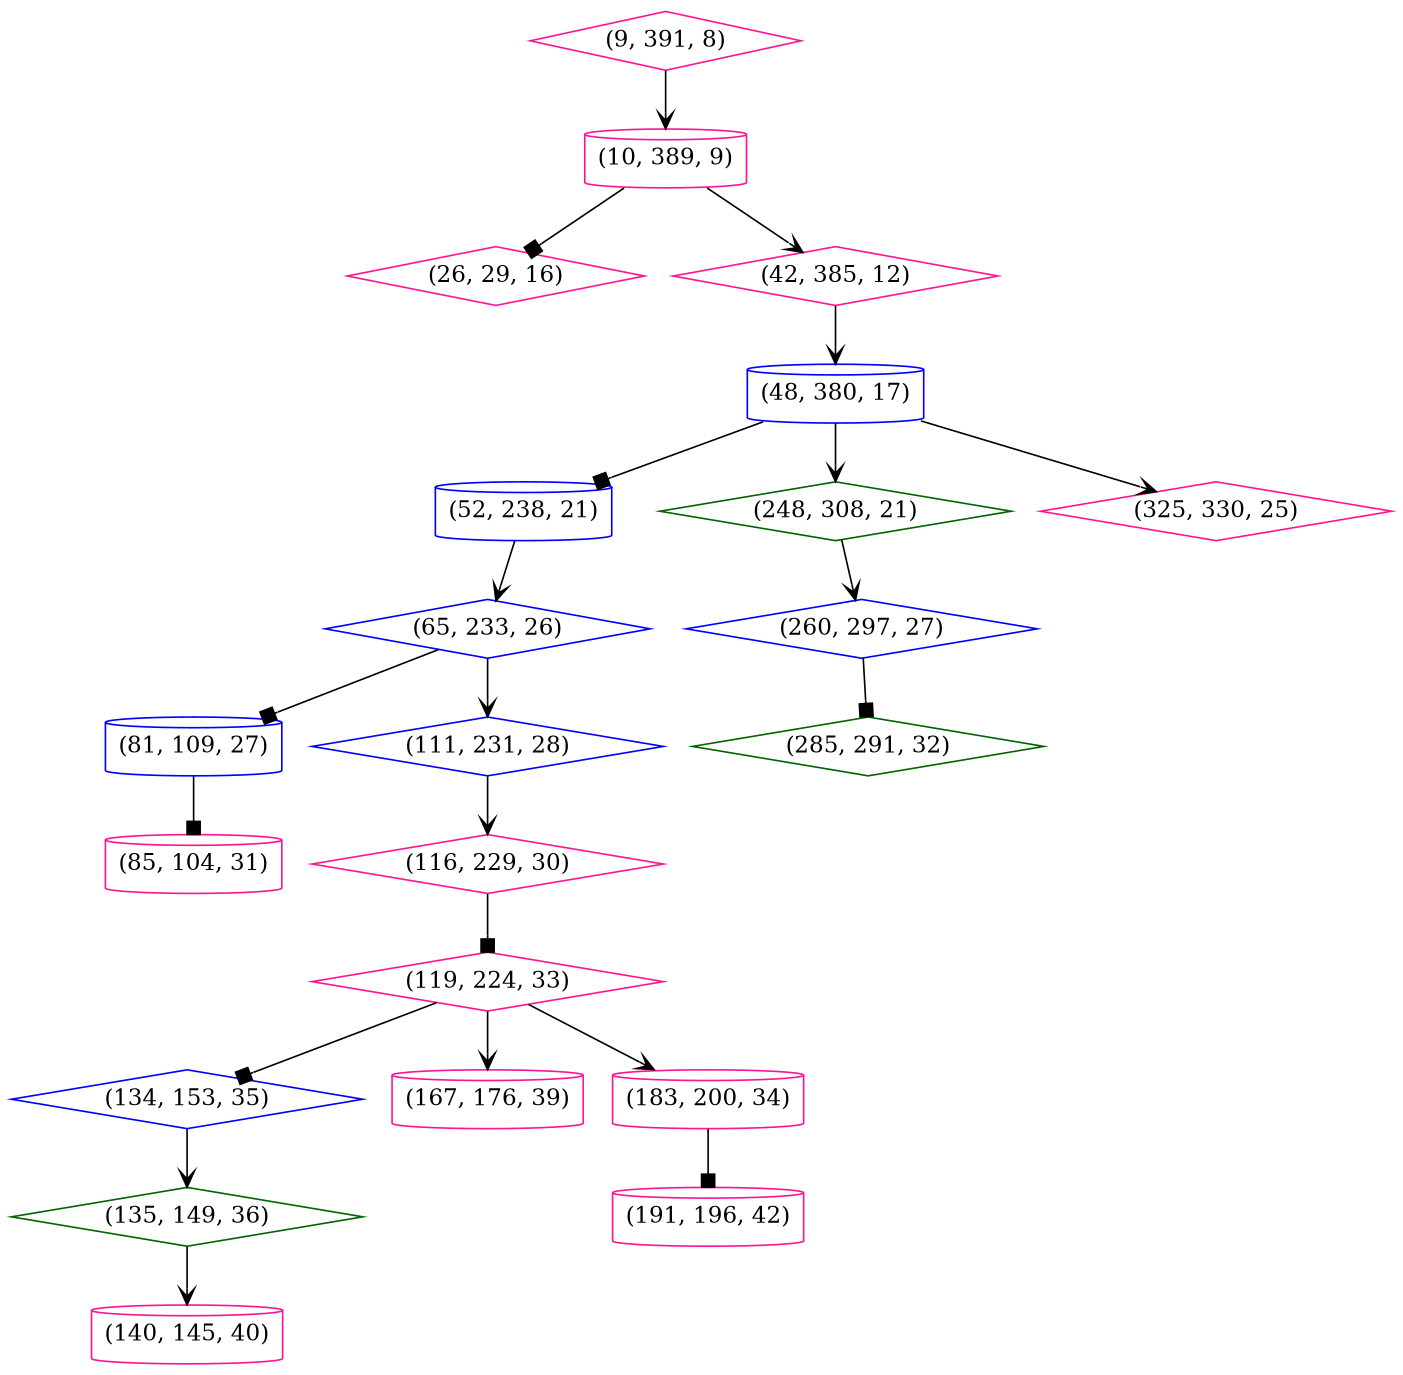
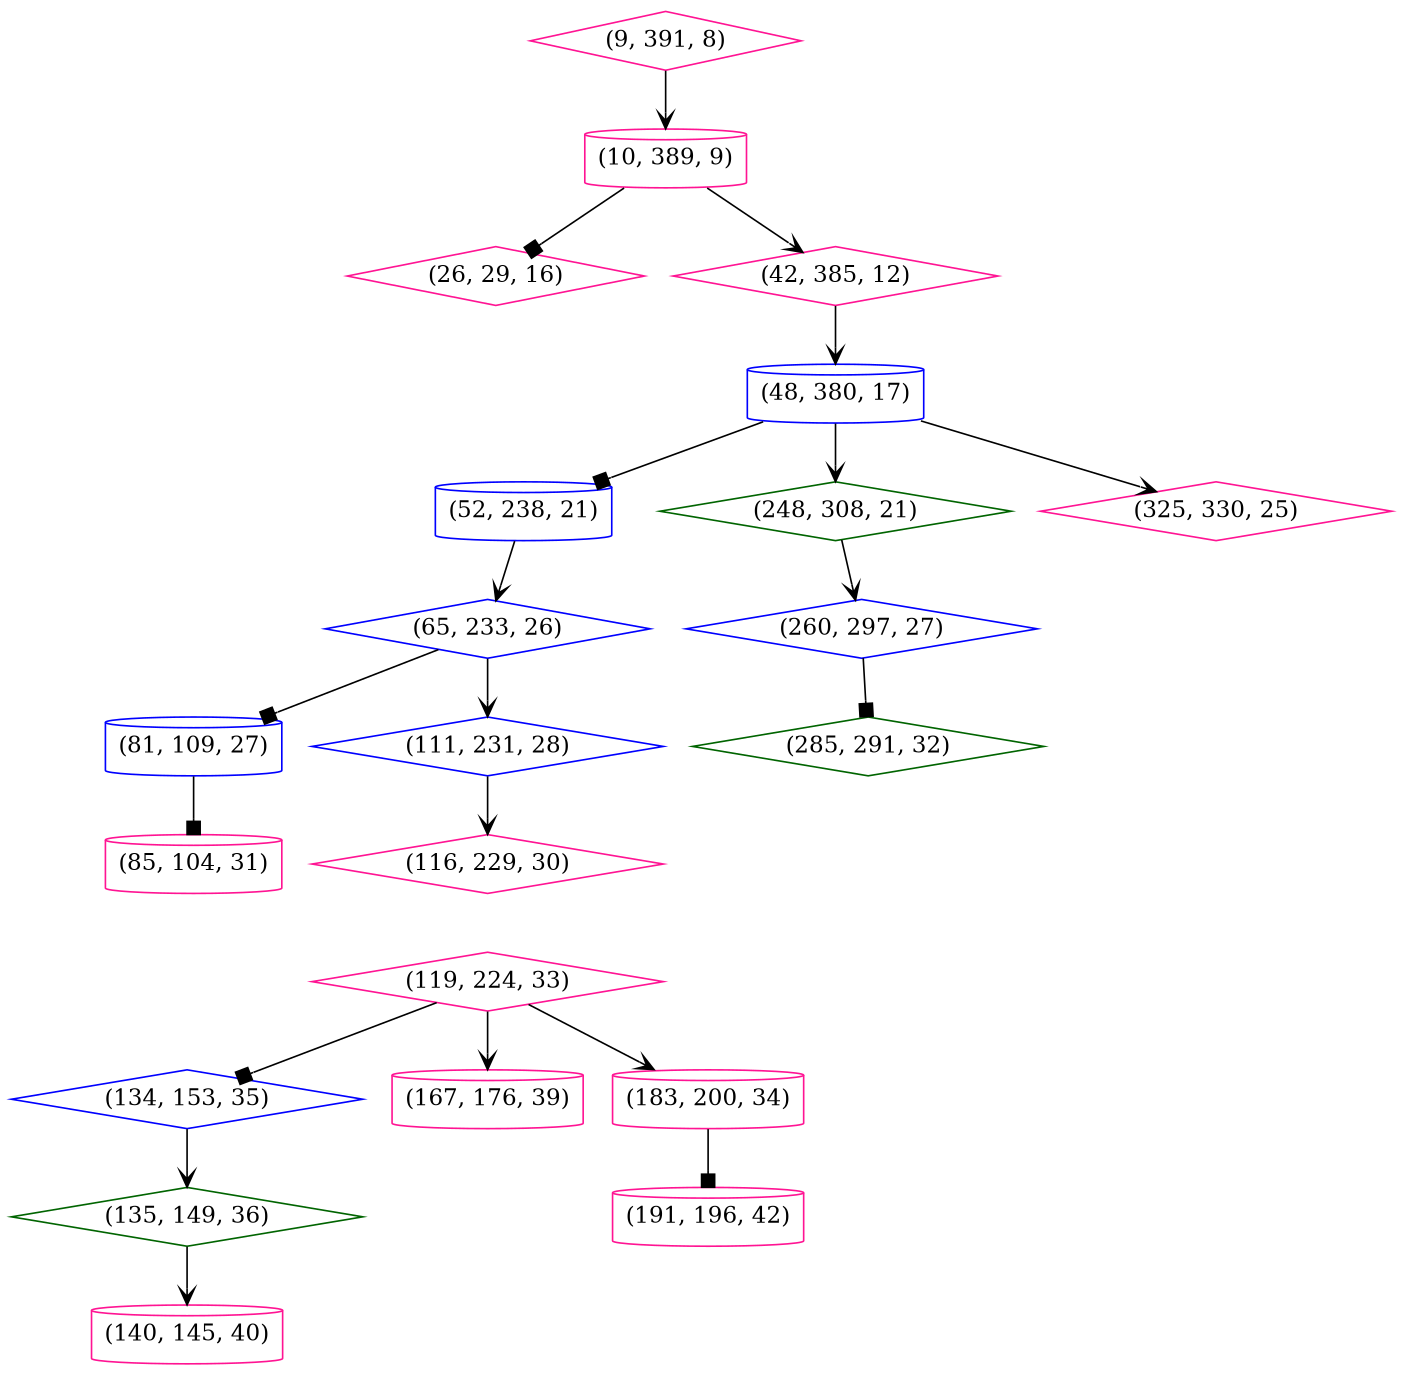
(488, 915) -> none
